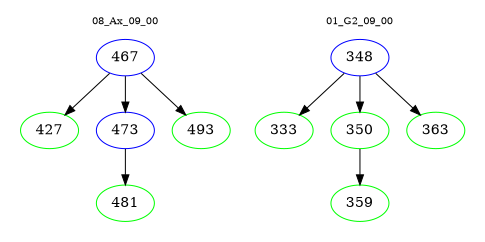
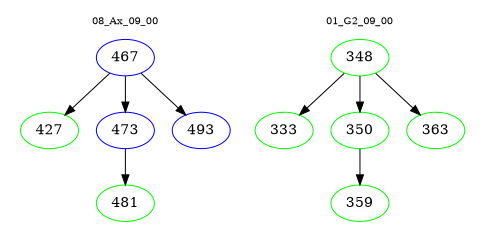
(360, 58) -> (360, 58)
(201, 130) -> (201, 130)
